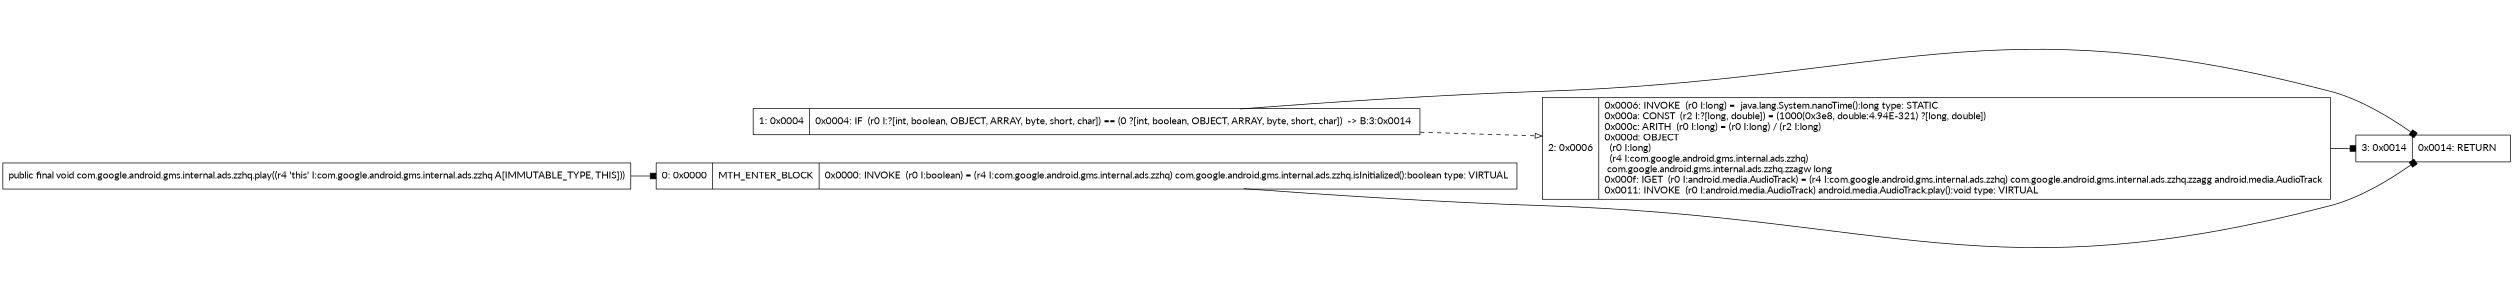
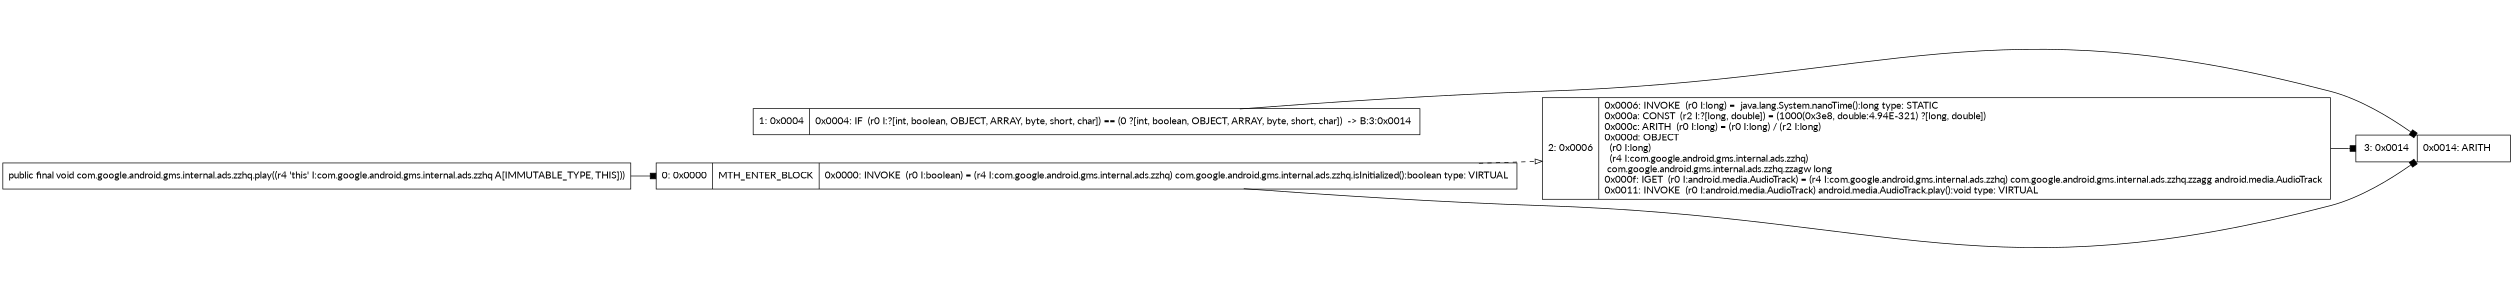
(1478, 134) -> (1507, 162)
(2461, 148) -> (2461, 148)
